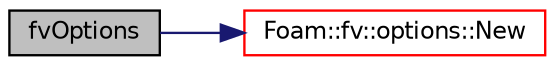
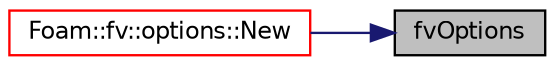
(190, 33) -> (341, 33)
